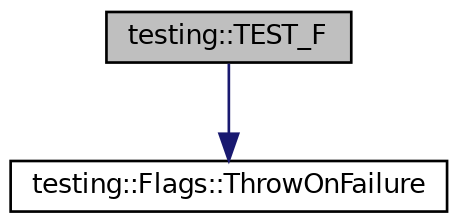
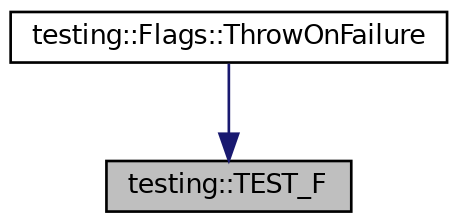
(229, 98) -> (229, 98)
